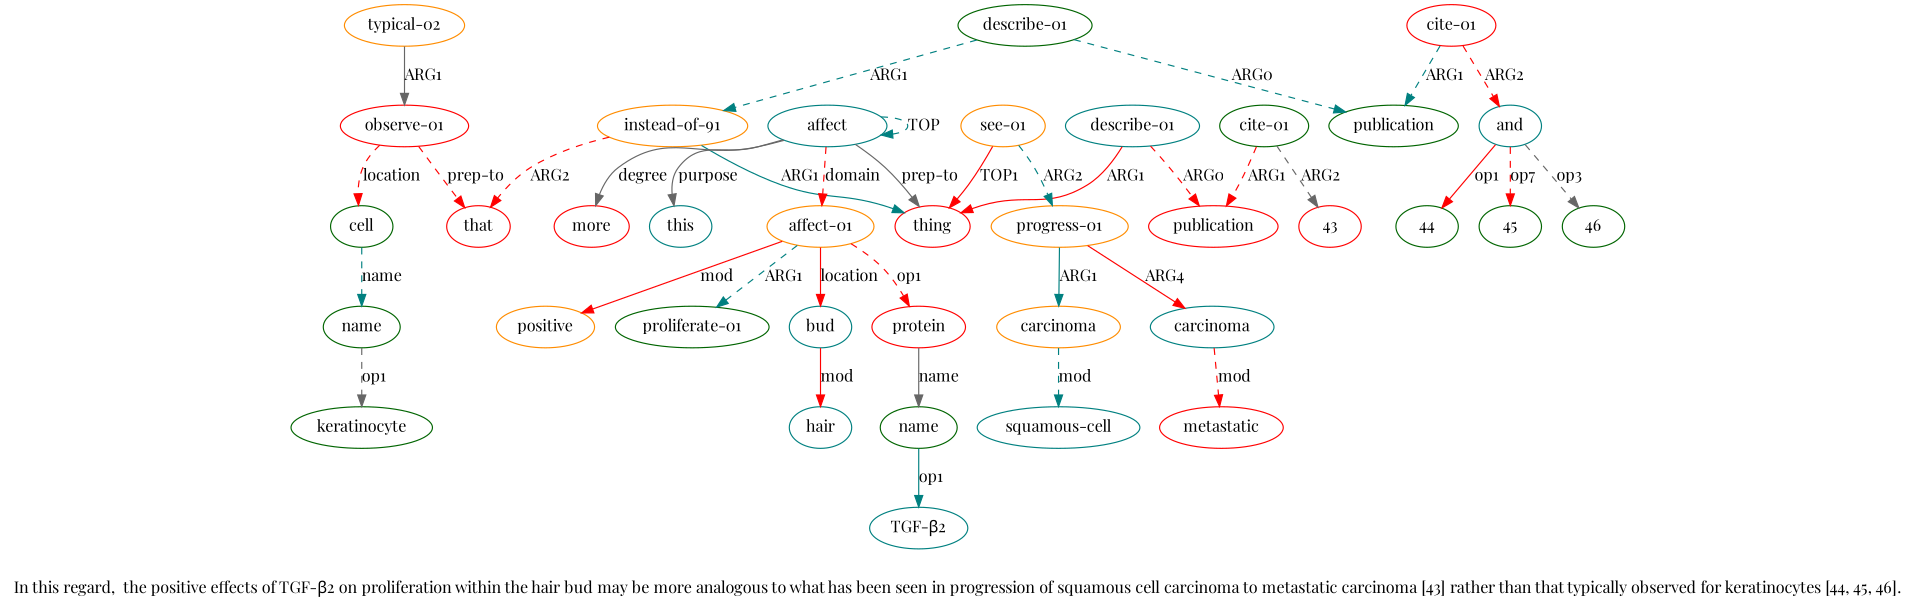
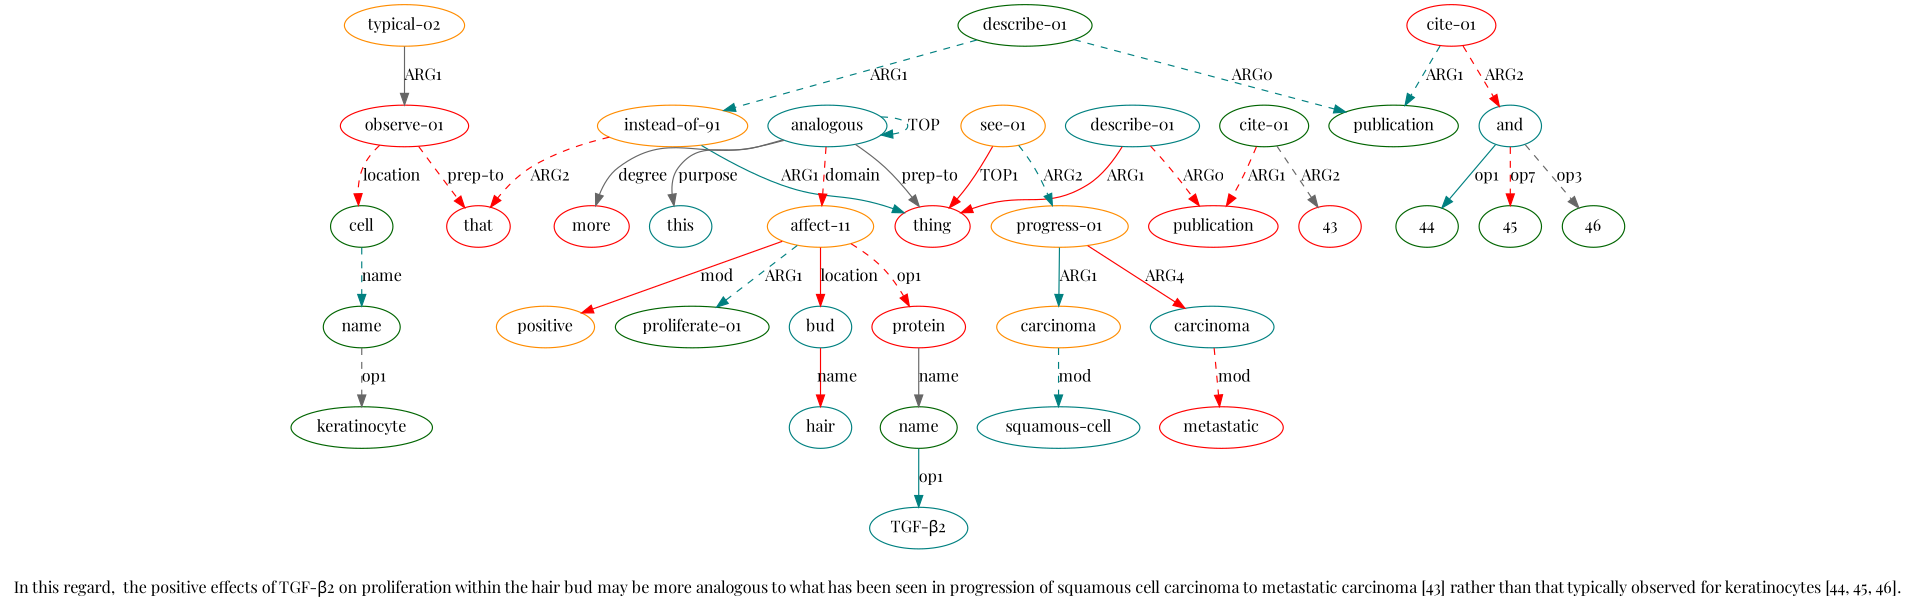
(827, 126) -> (827, 126)
(1473, 172) -> (1473, 172)
(821, 226) -> (821, 226)
(837, 377) -> (837, 377)
